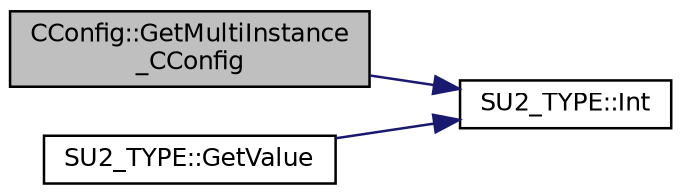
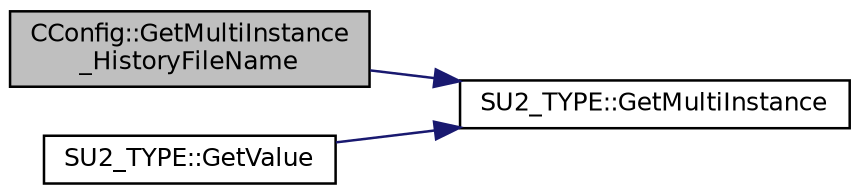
(190, 49) -> (190, 49)
(566, 104) -> (655, 104)
